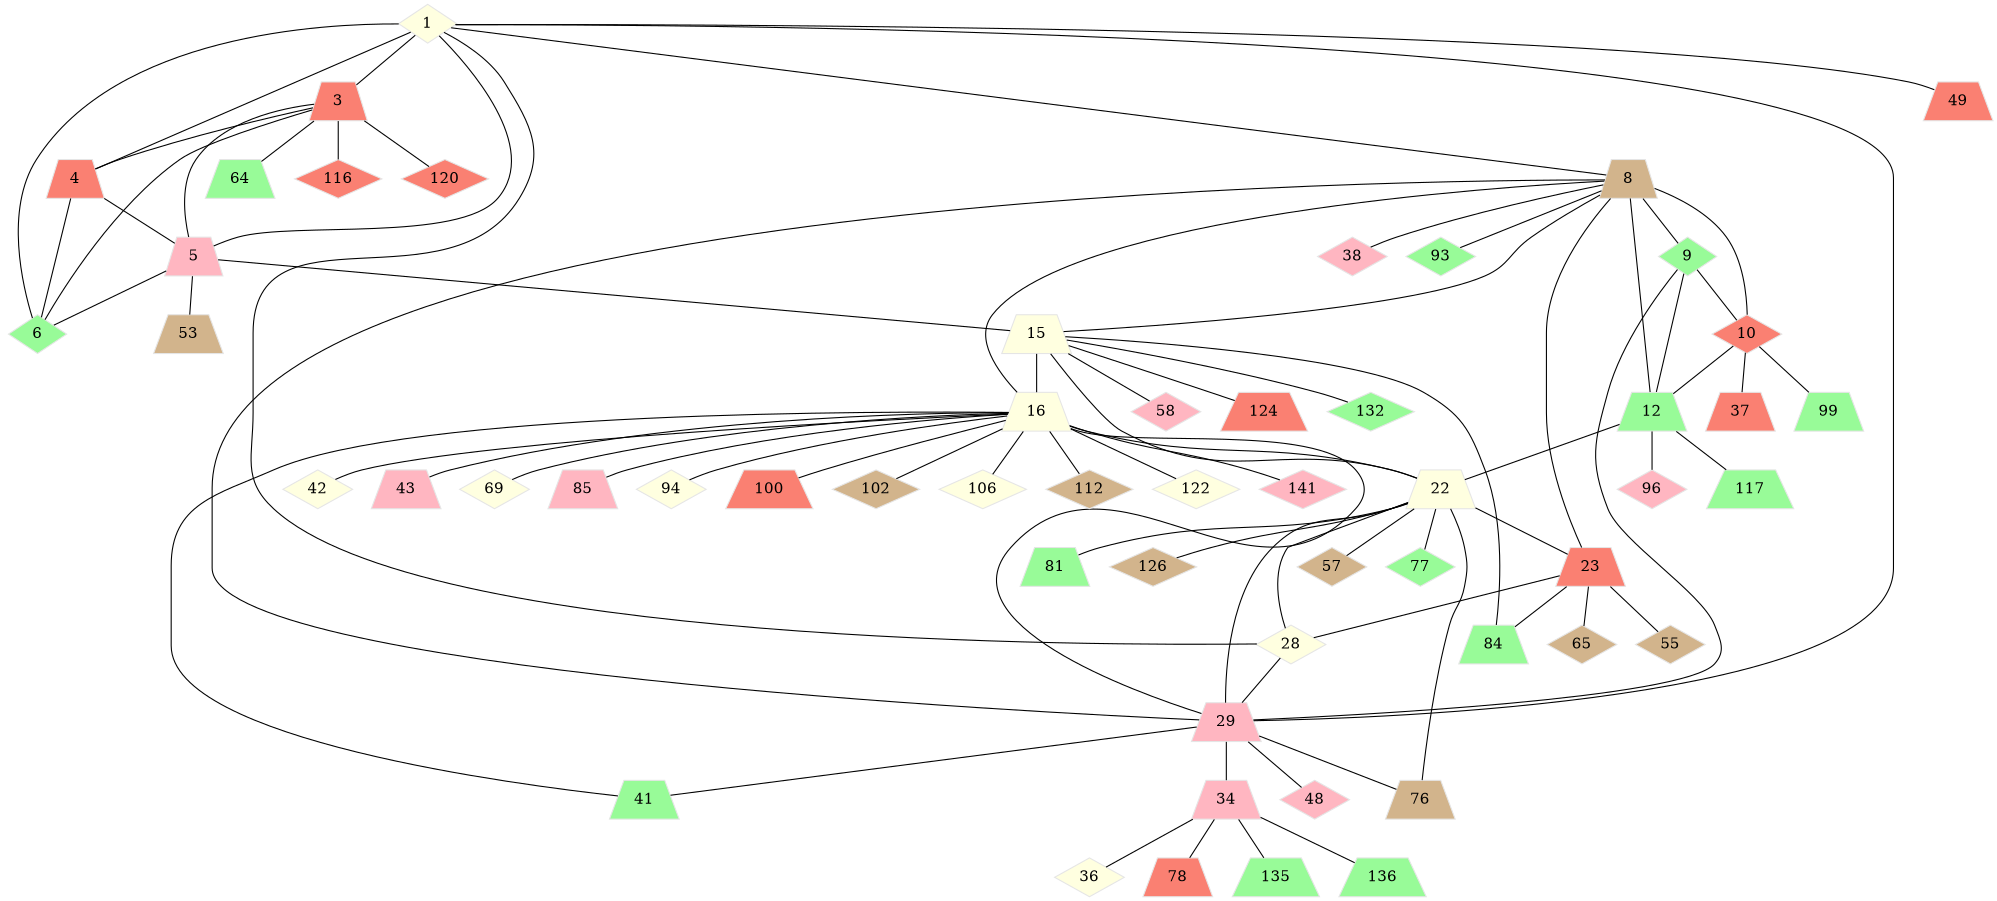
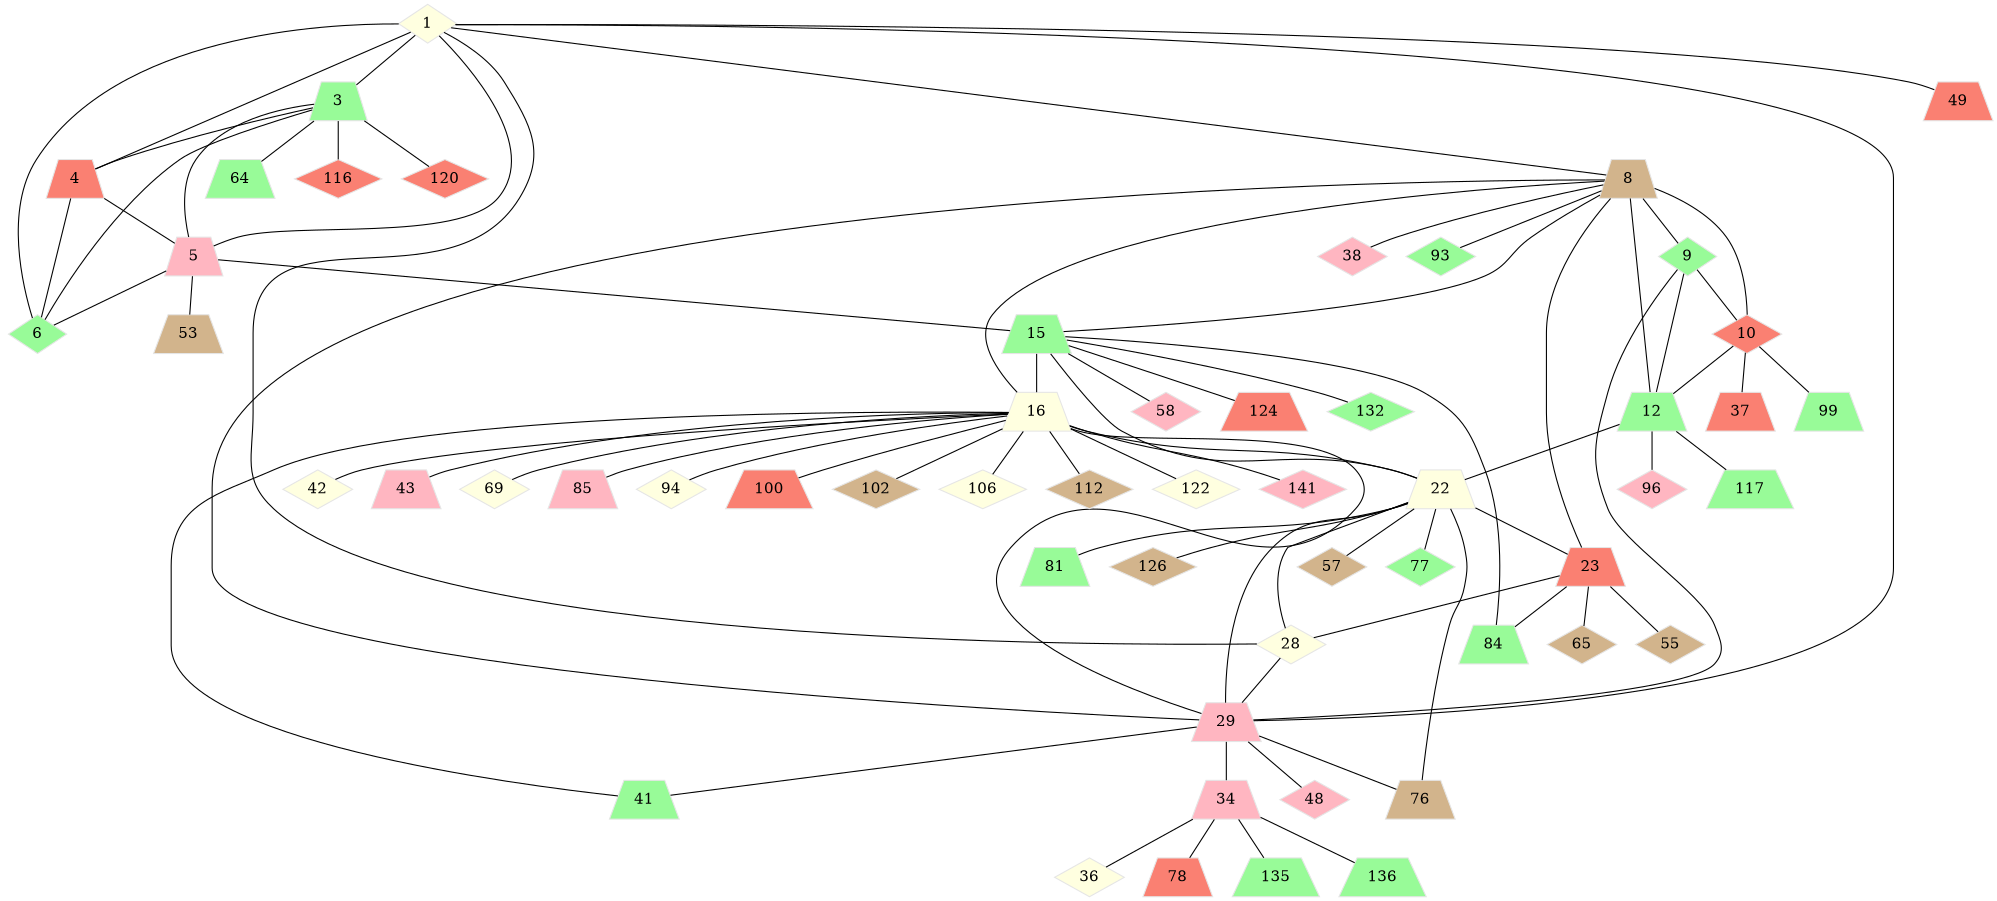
(338, 101) -> (338, 101)
(1037, 334) -> (1037, 334)
